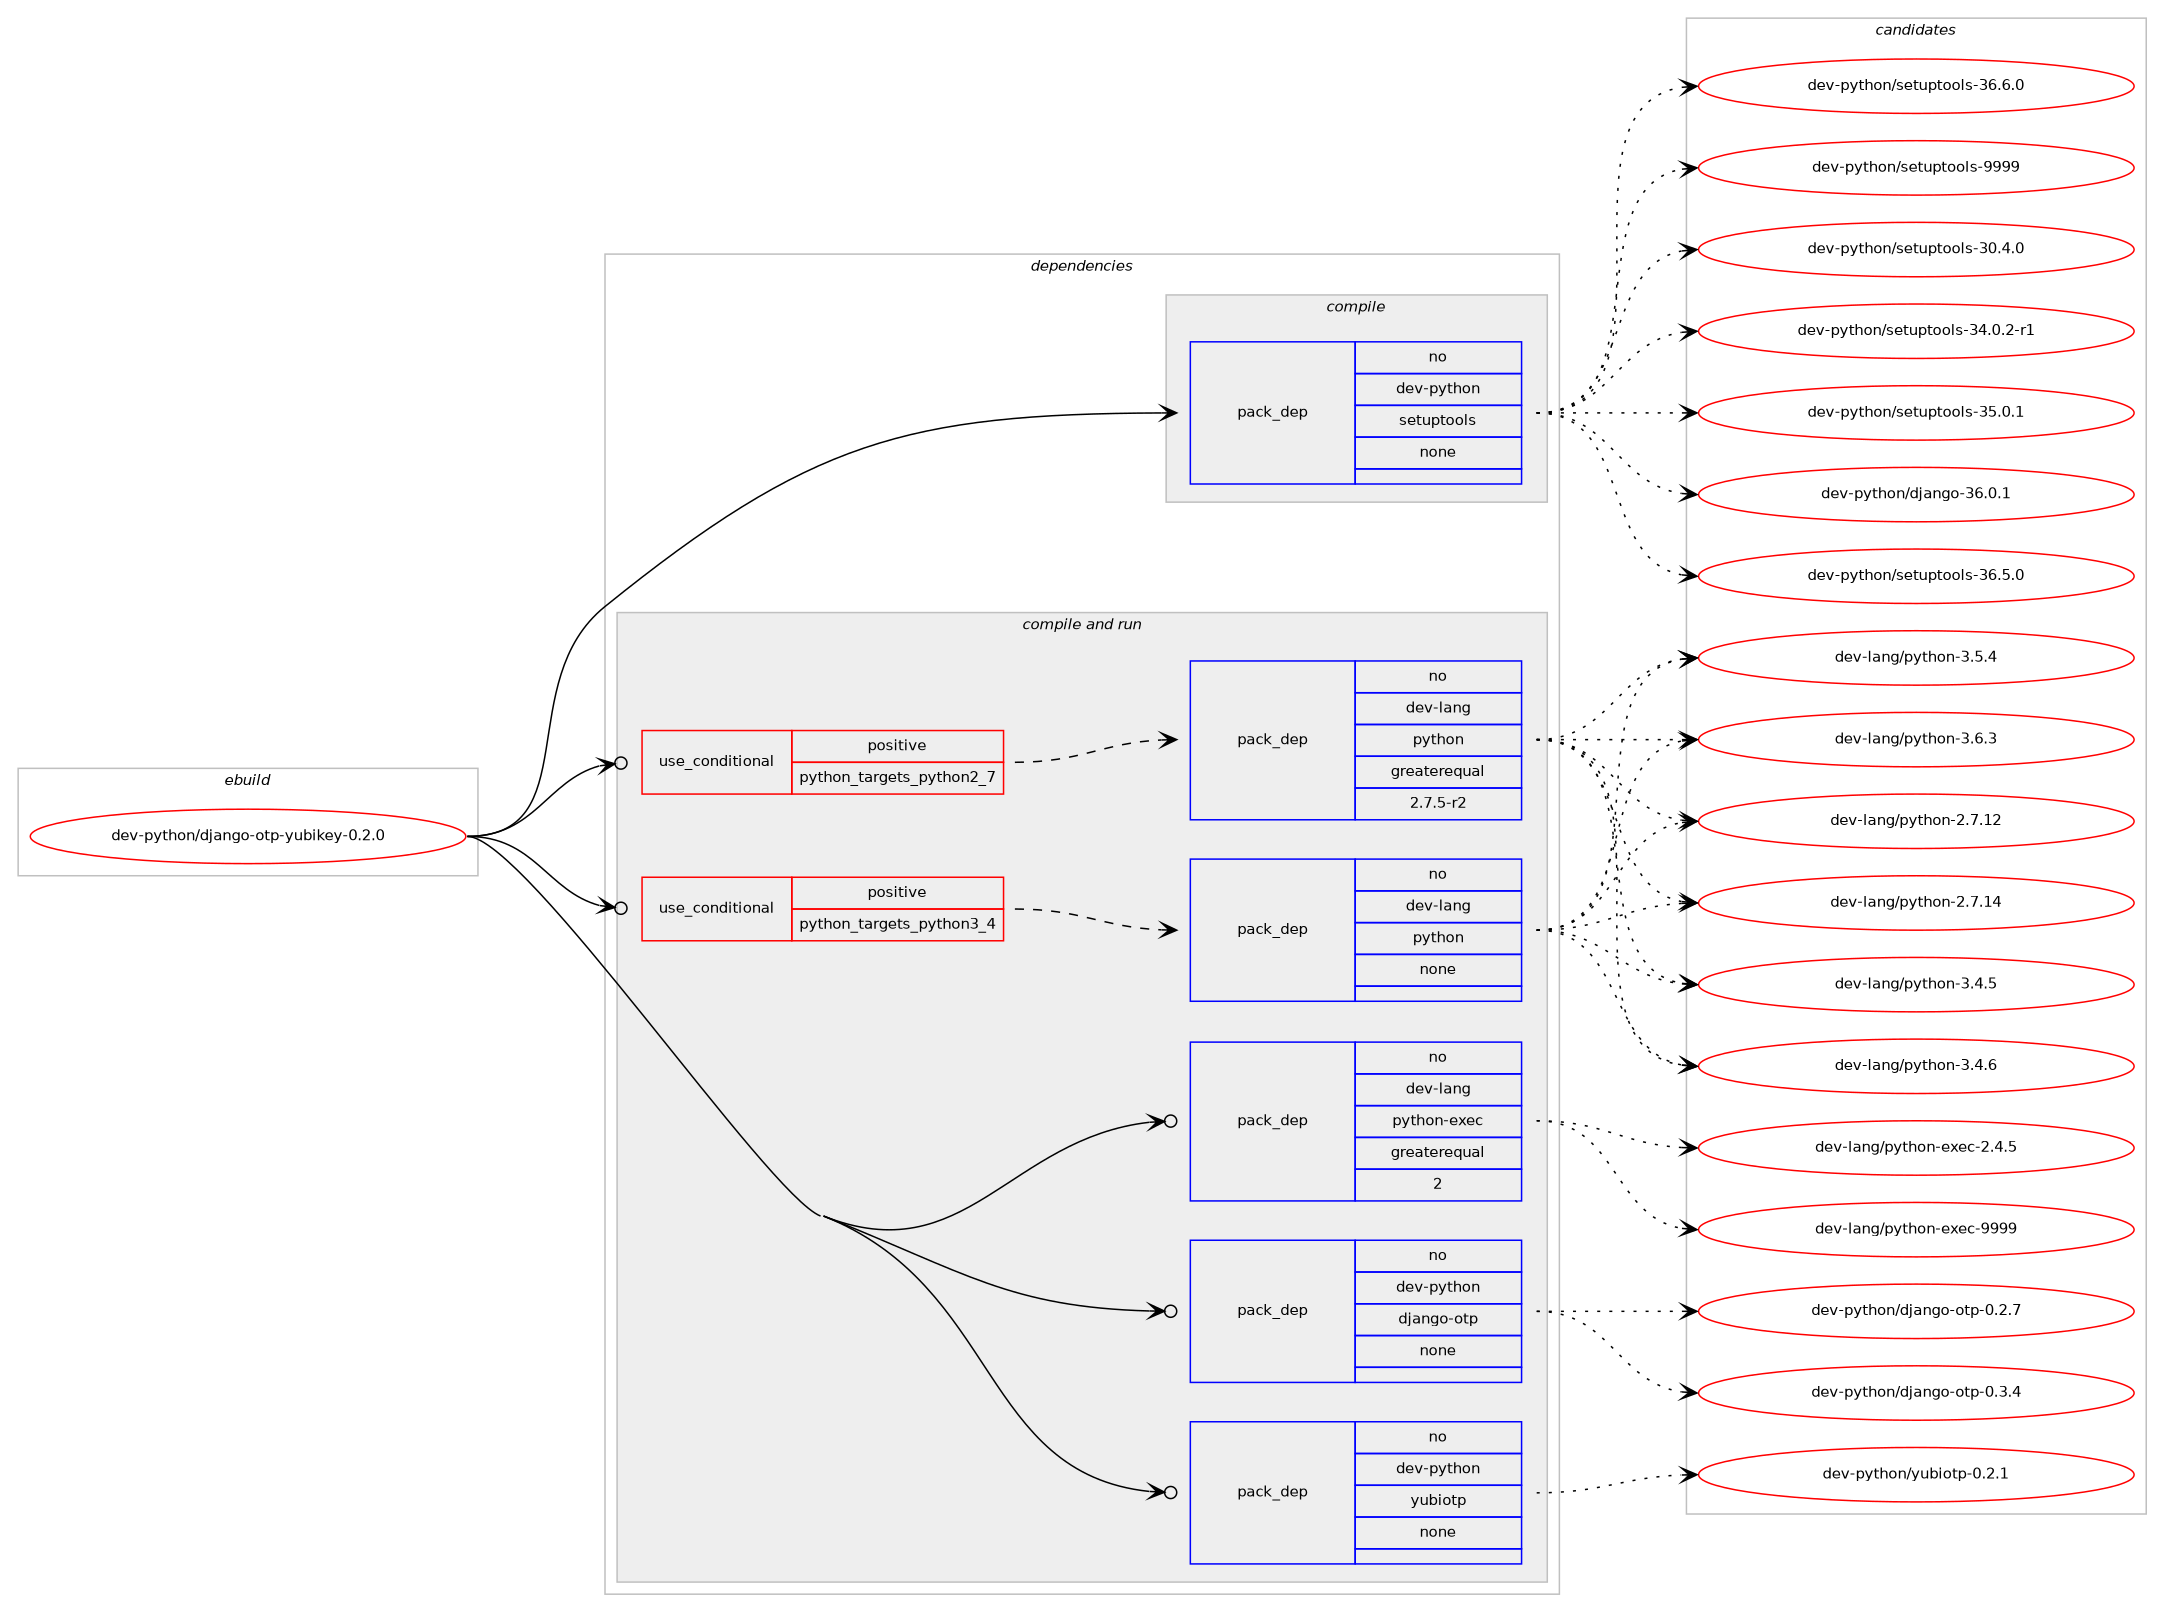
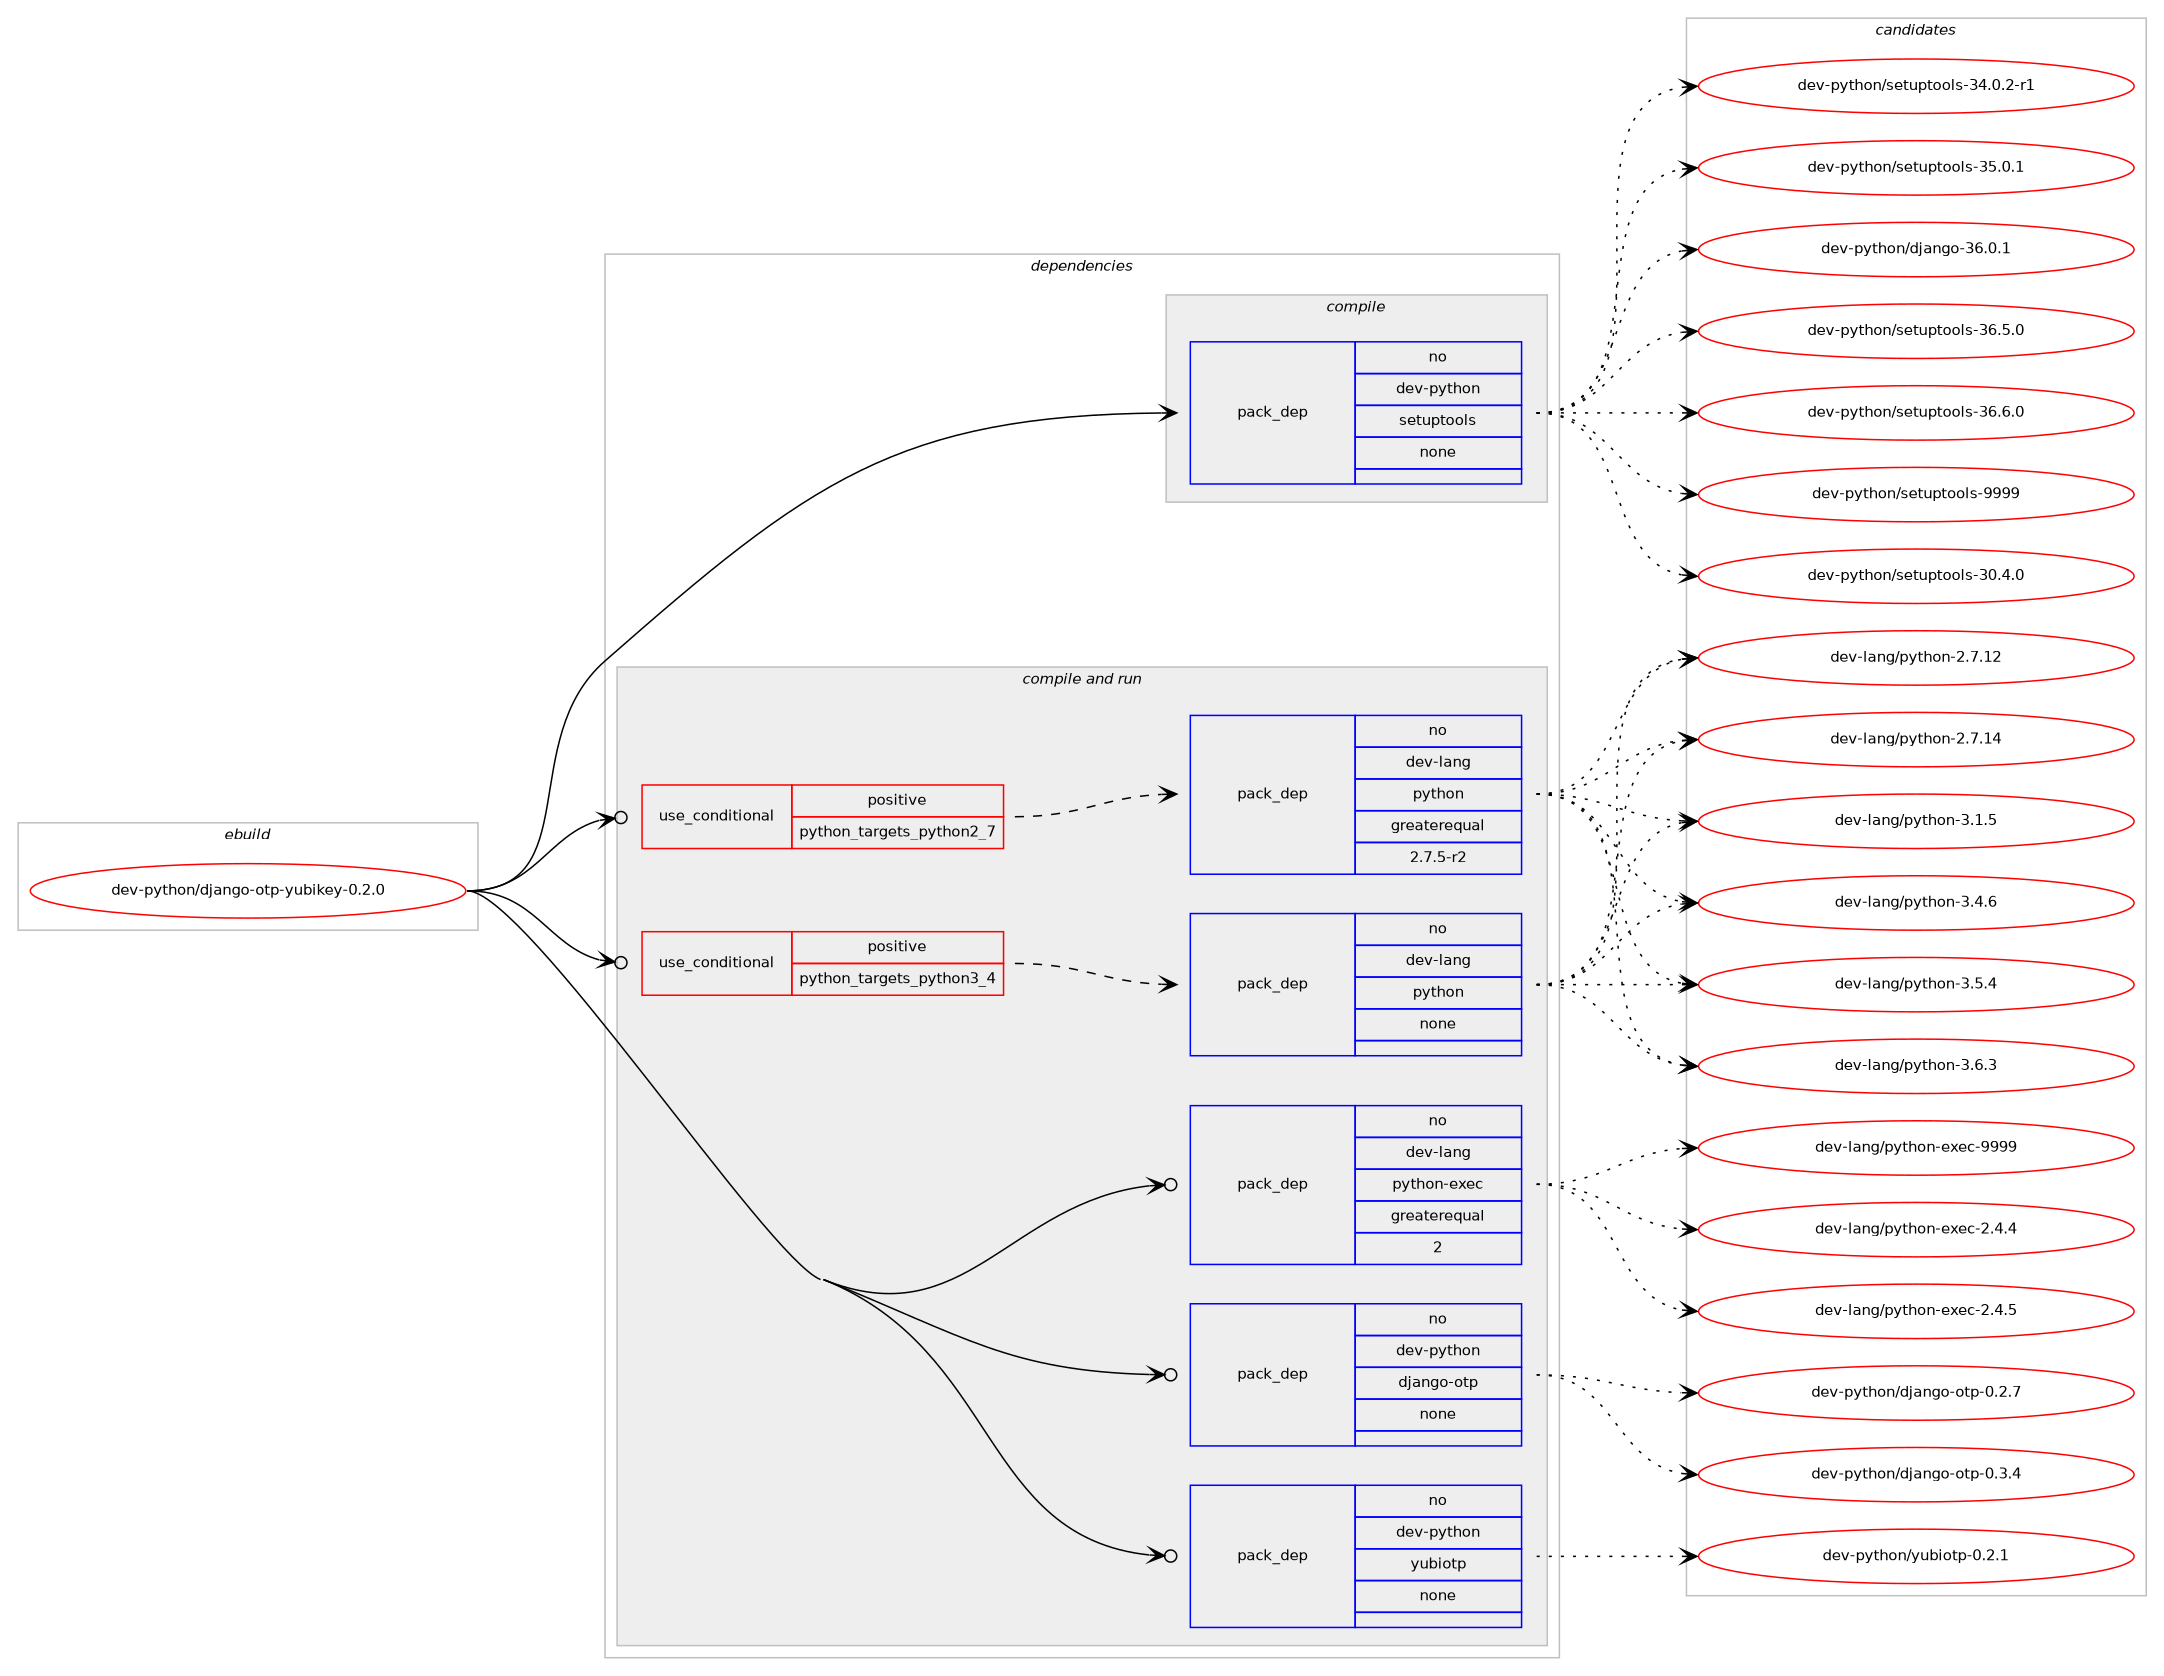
(1916, 985) -> (1916, 821)
none -> (1916, 1230)
